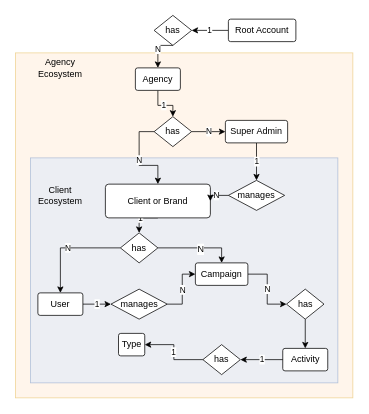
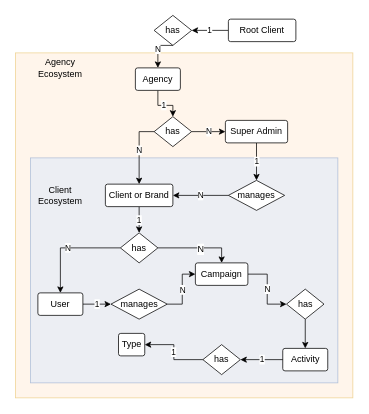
(262, 30) -> (262, 30)
(158, 201) -> (139, 195)
